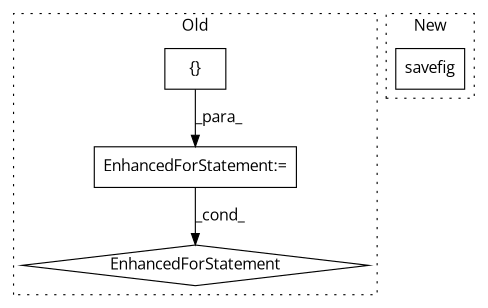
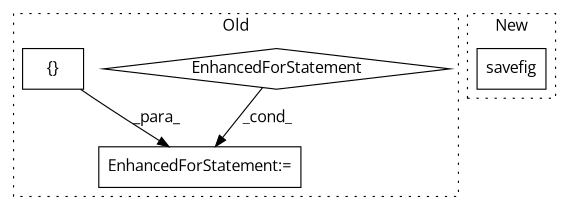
(195, 211) -> (243, 113)
